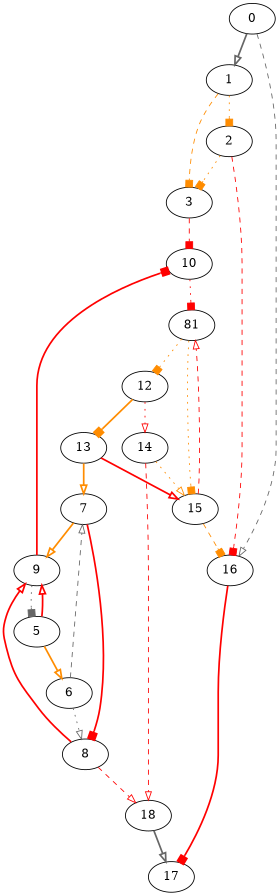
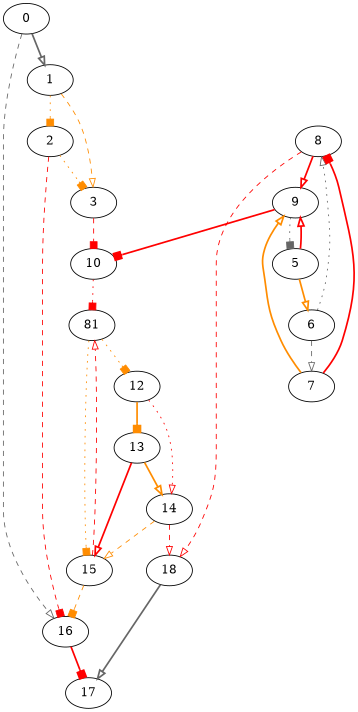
(196, 133) -> (84, 134)
(84, 474) -> (151, 475)
(167, 475) -> (133, 537)
